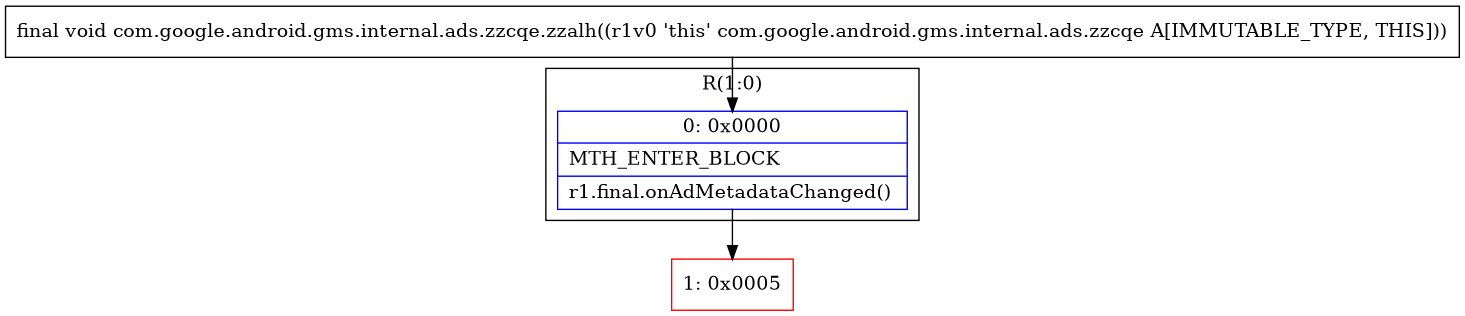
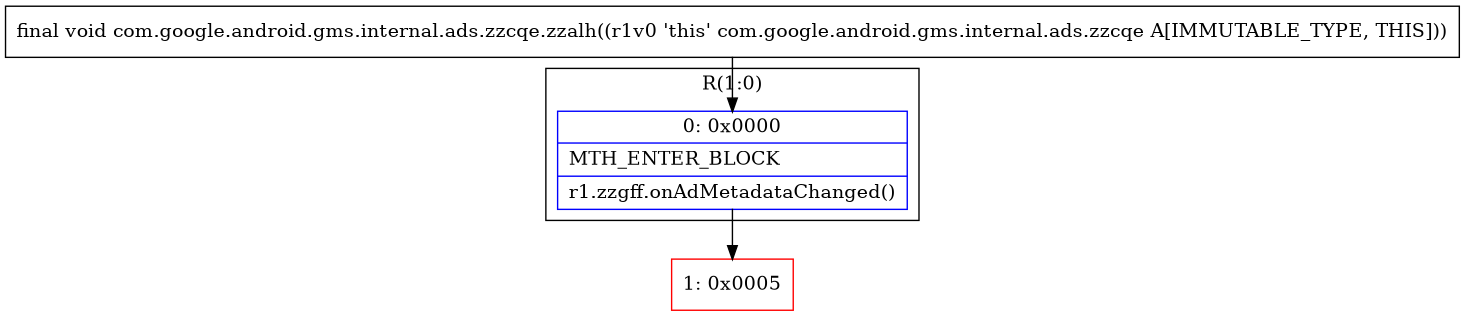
(730, 192) -> (732, 192)
